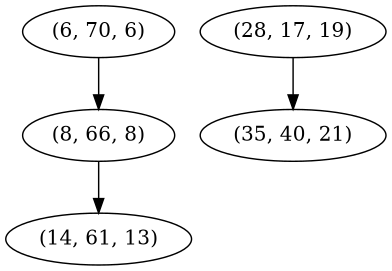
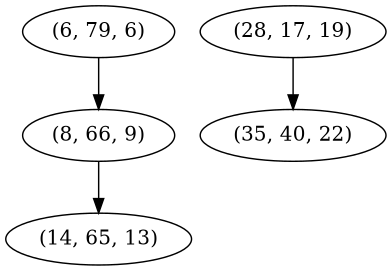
(99, 32) -> (99, 32)
(99, 135) -> (99, 135)
(293, 135) -> (293, 135)
(99, 239) -> (99, 239)
